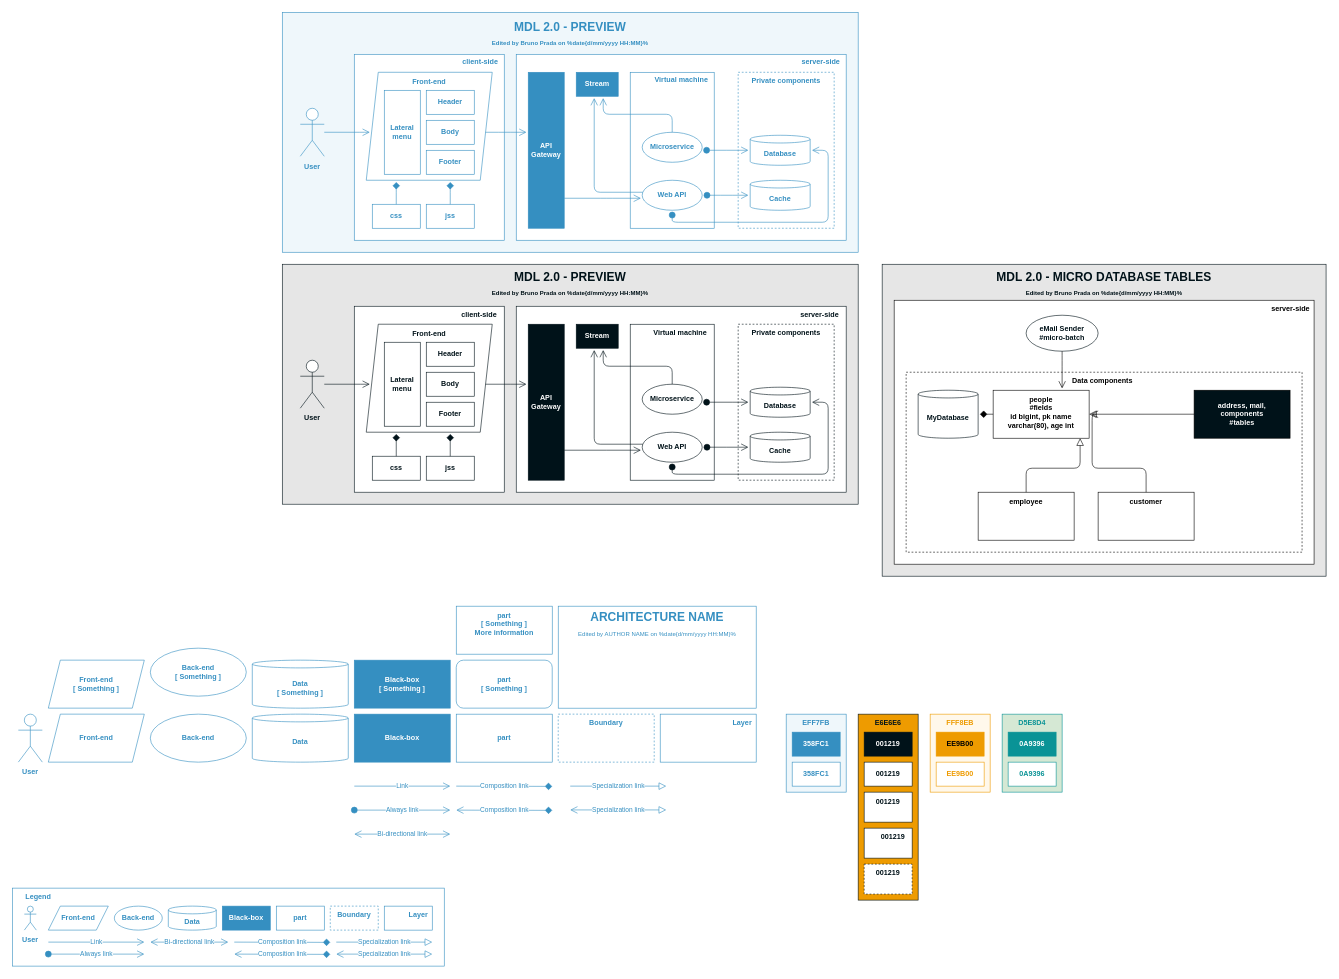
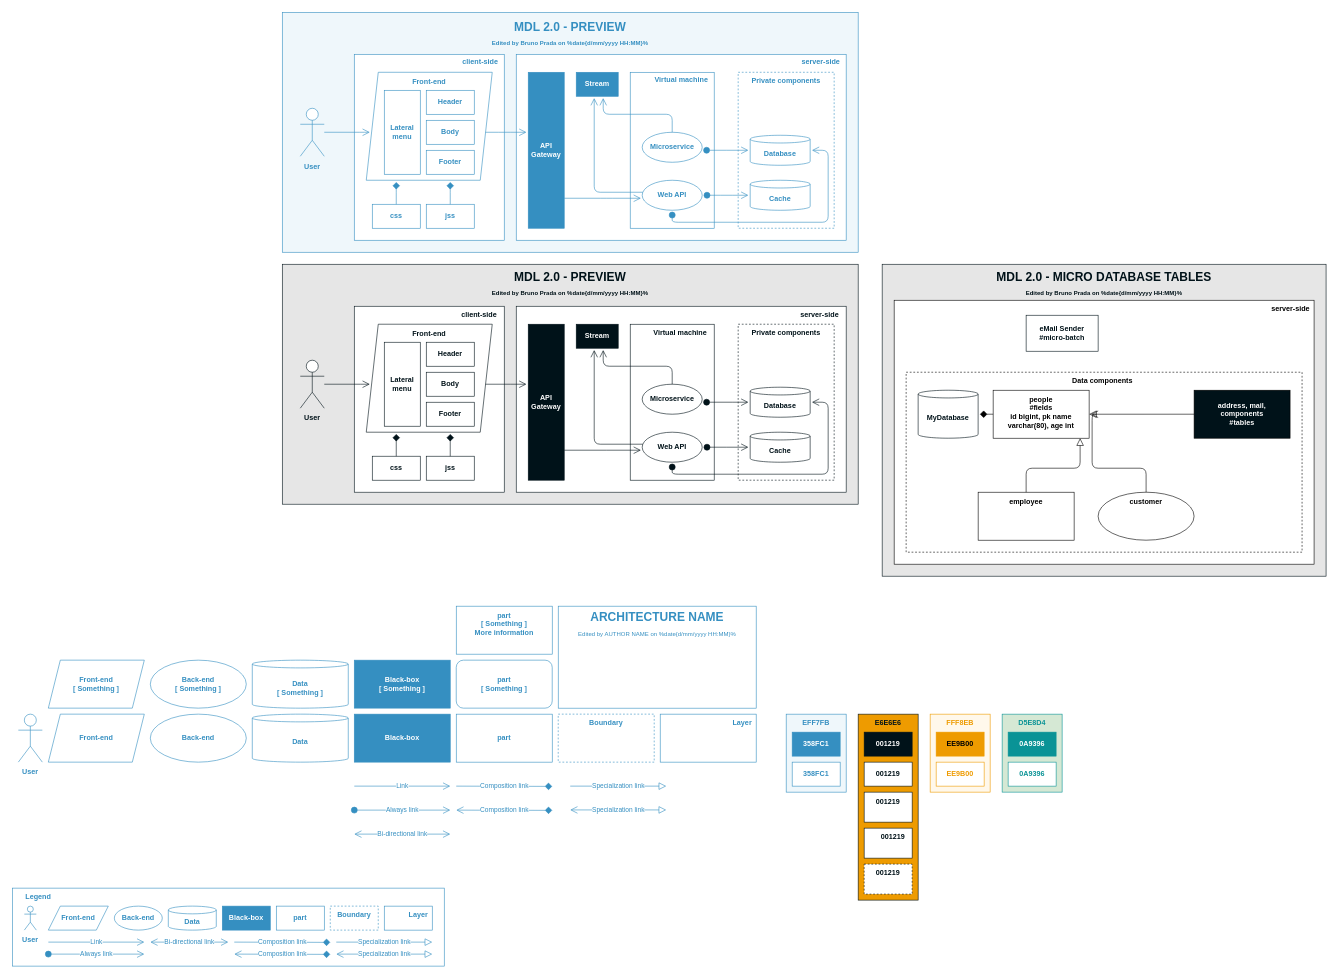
(1062, 333) -> (1062, 333)
(1062, 369) -> none
(1146, 516) -> (1146, 516)
(198, 672) -> (198, 684)
